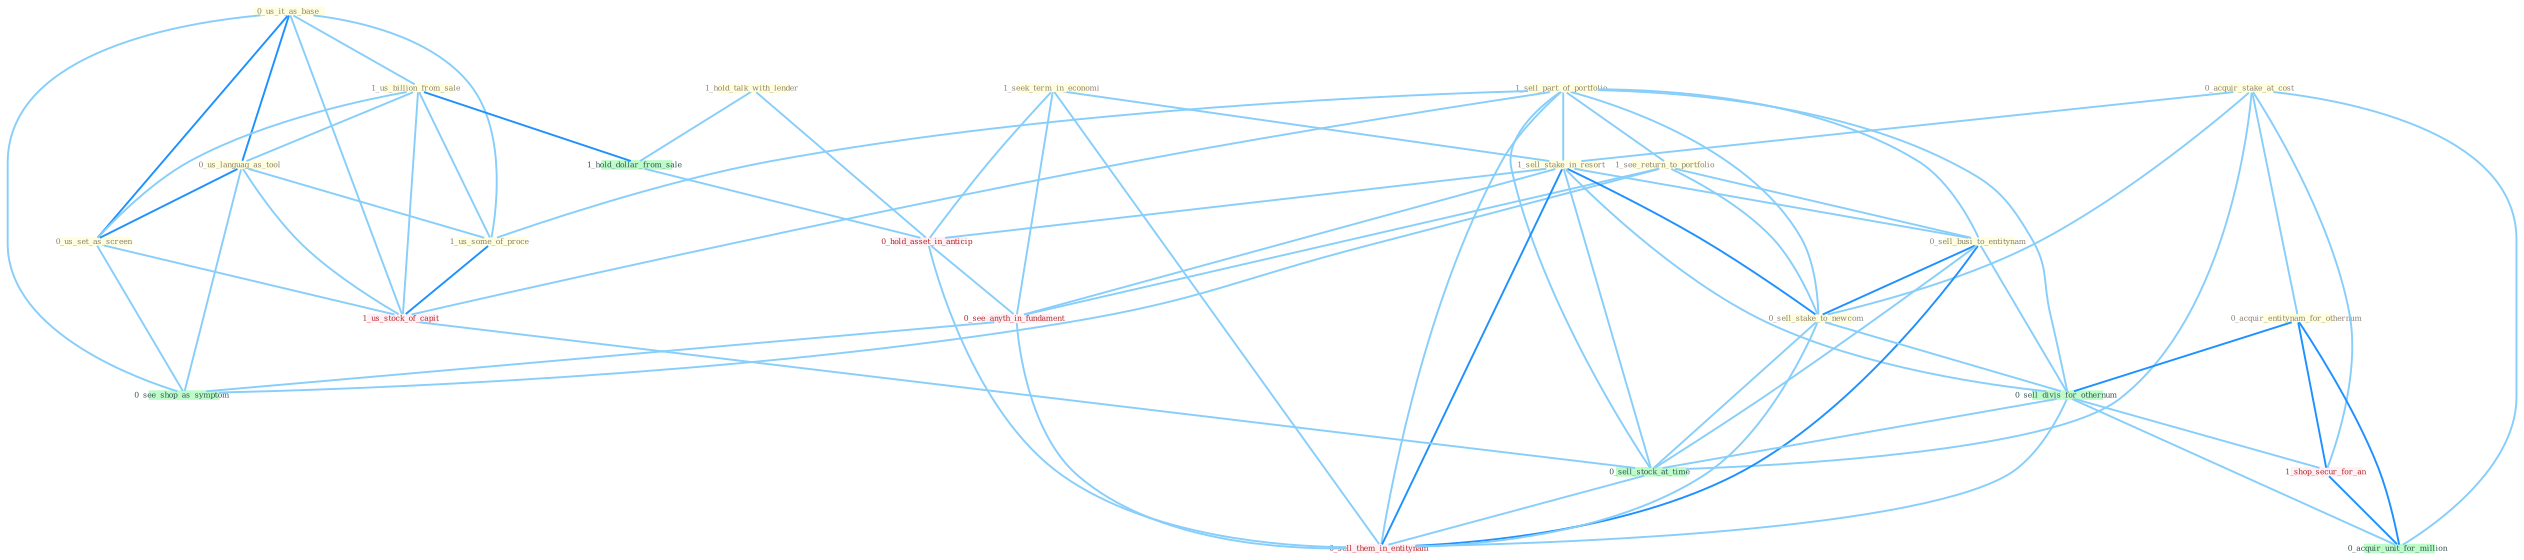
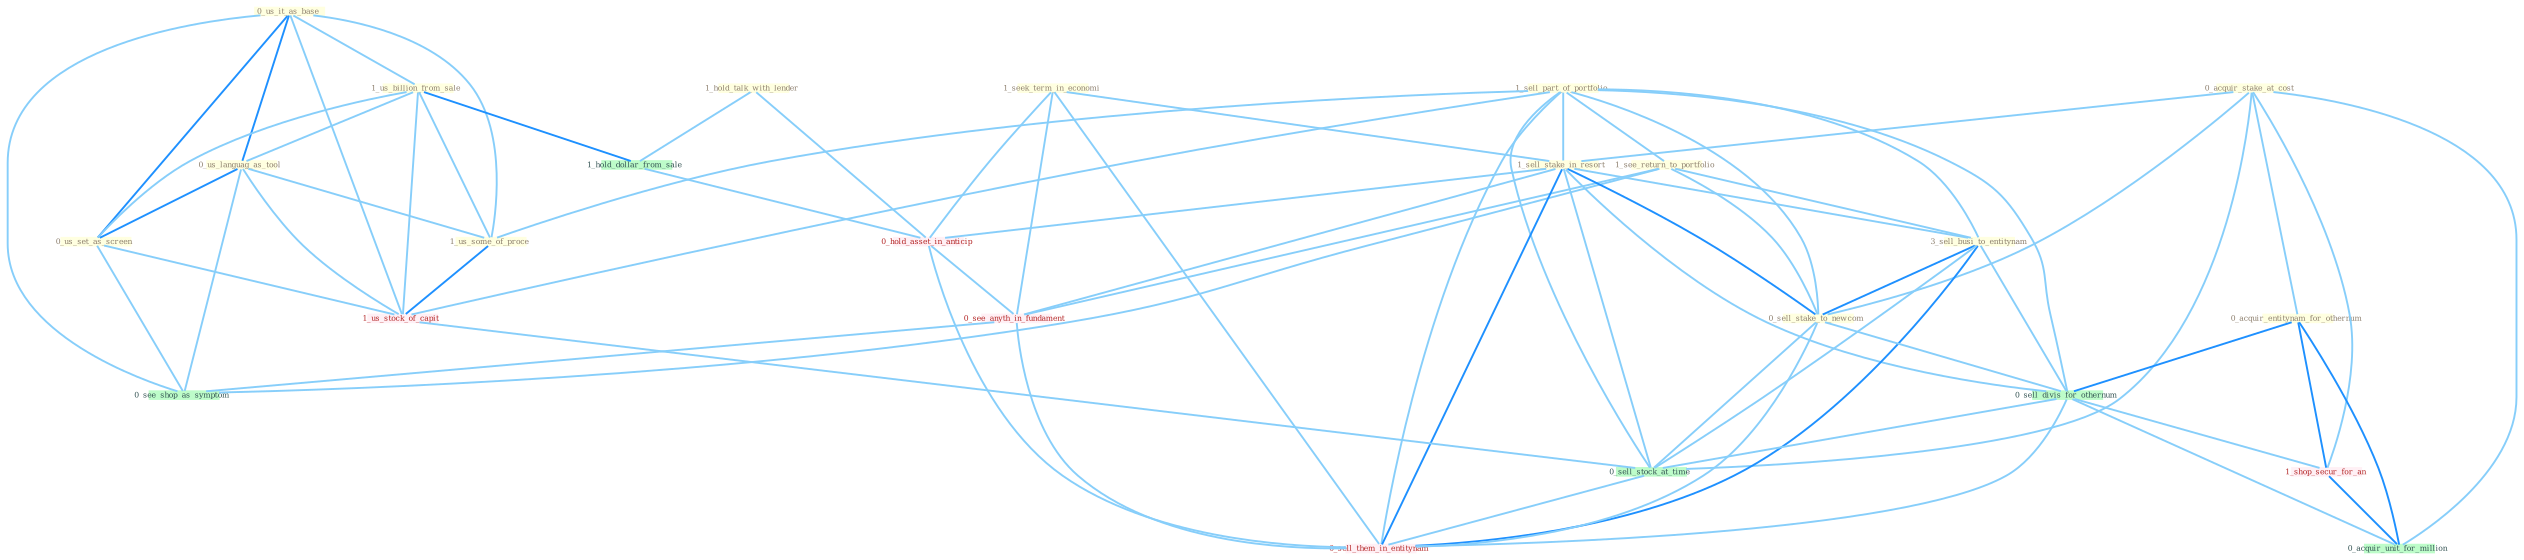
(1979, 242) -> (1979, 242)
